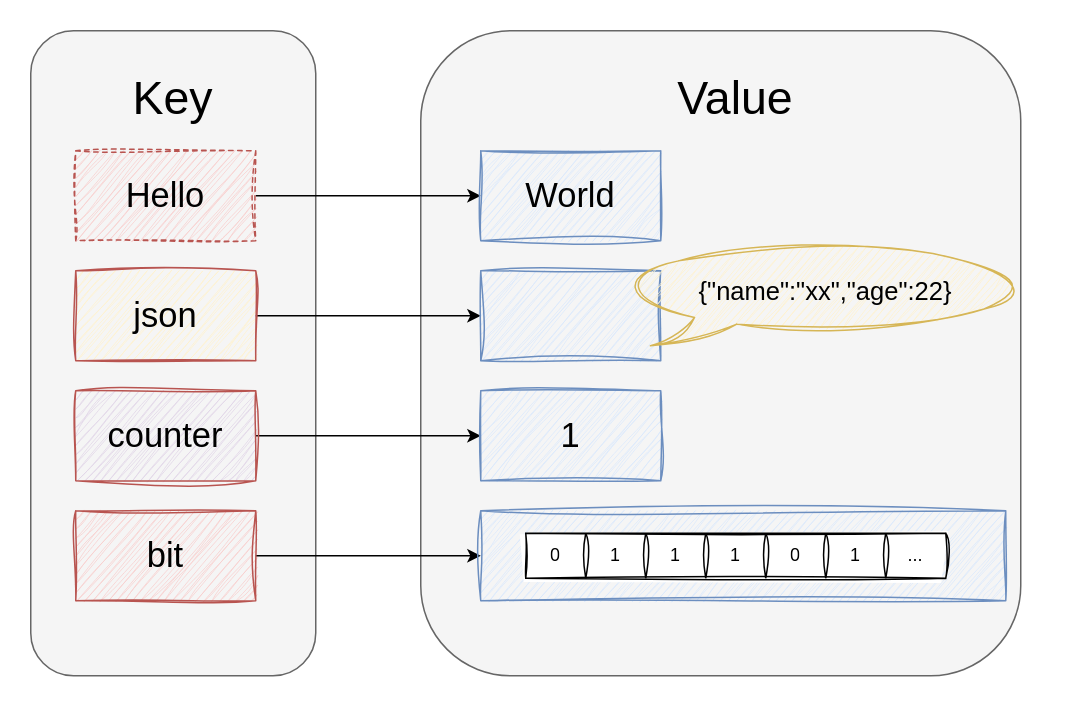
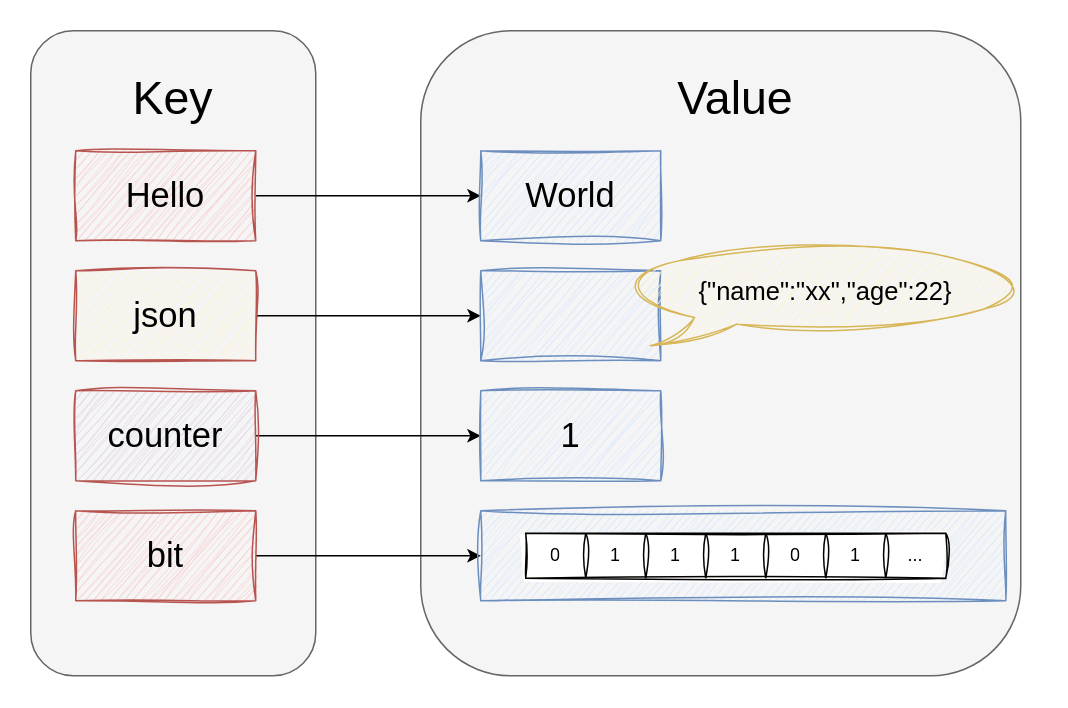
(166, 196) -> (166, 196)
